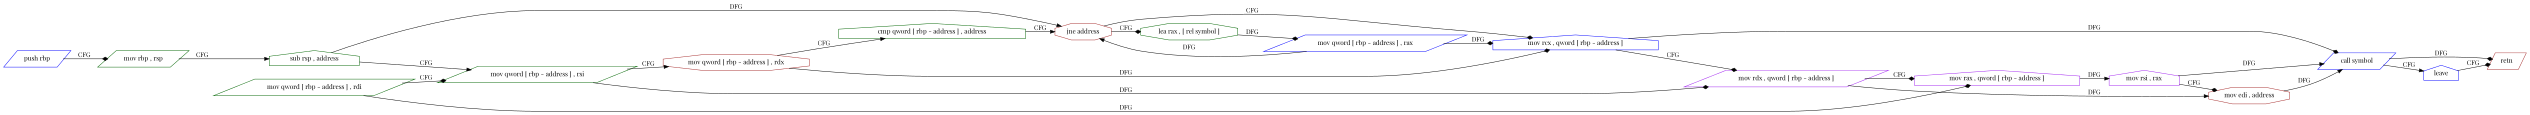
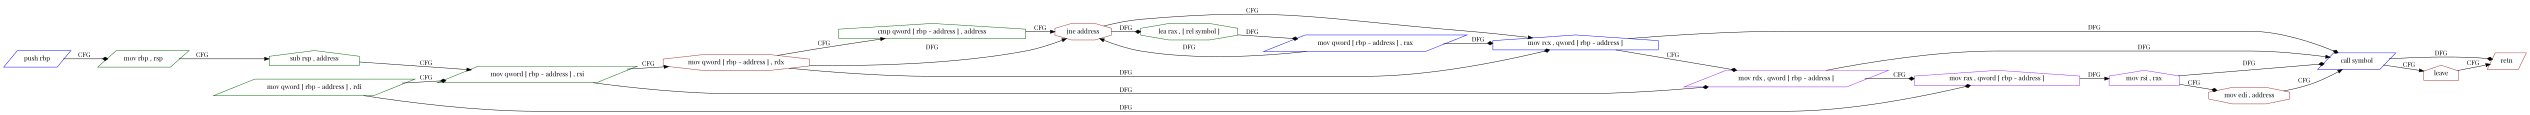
(692, 11) -> (937, 62)
(1315, 17) -> (1315, 17)
(1126, 28) -> (1126, 28)
(2471, 68) -> (2471, 68)
(2249, 70) -> (2249, 70)
(2441, 74) -> (2441, 74)
(2304, 81) -> (2304, 81)
(2026, 95) -> (2075, 51)
